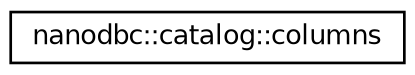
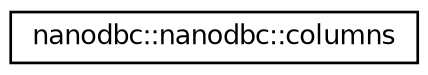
(208, 37) -> (214, 37)
